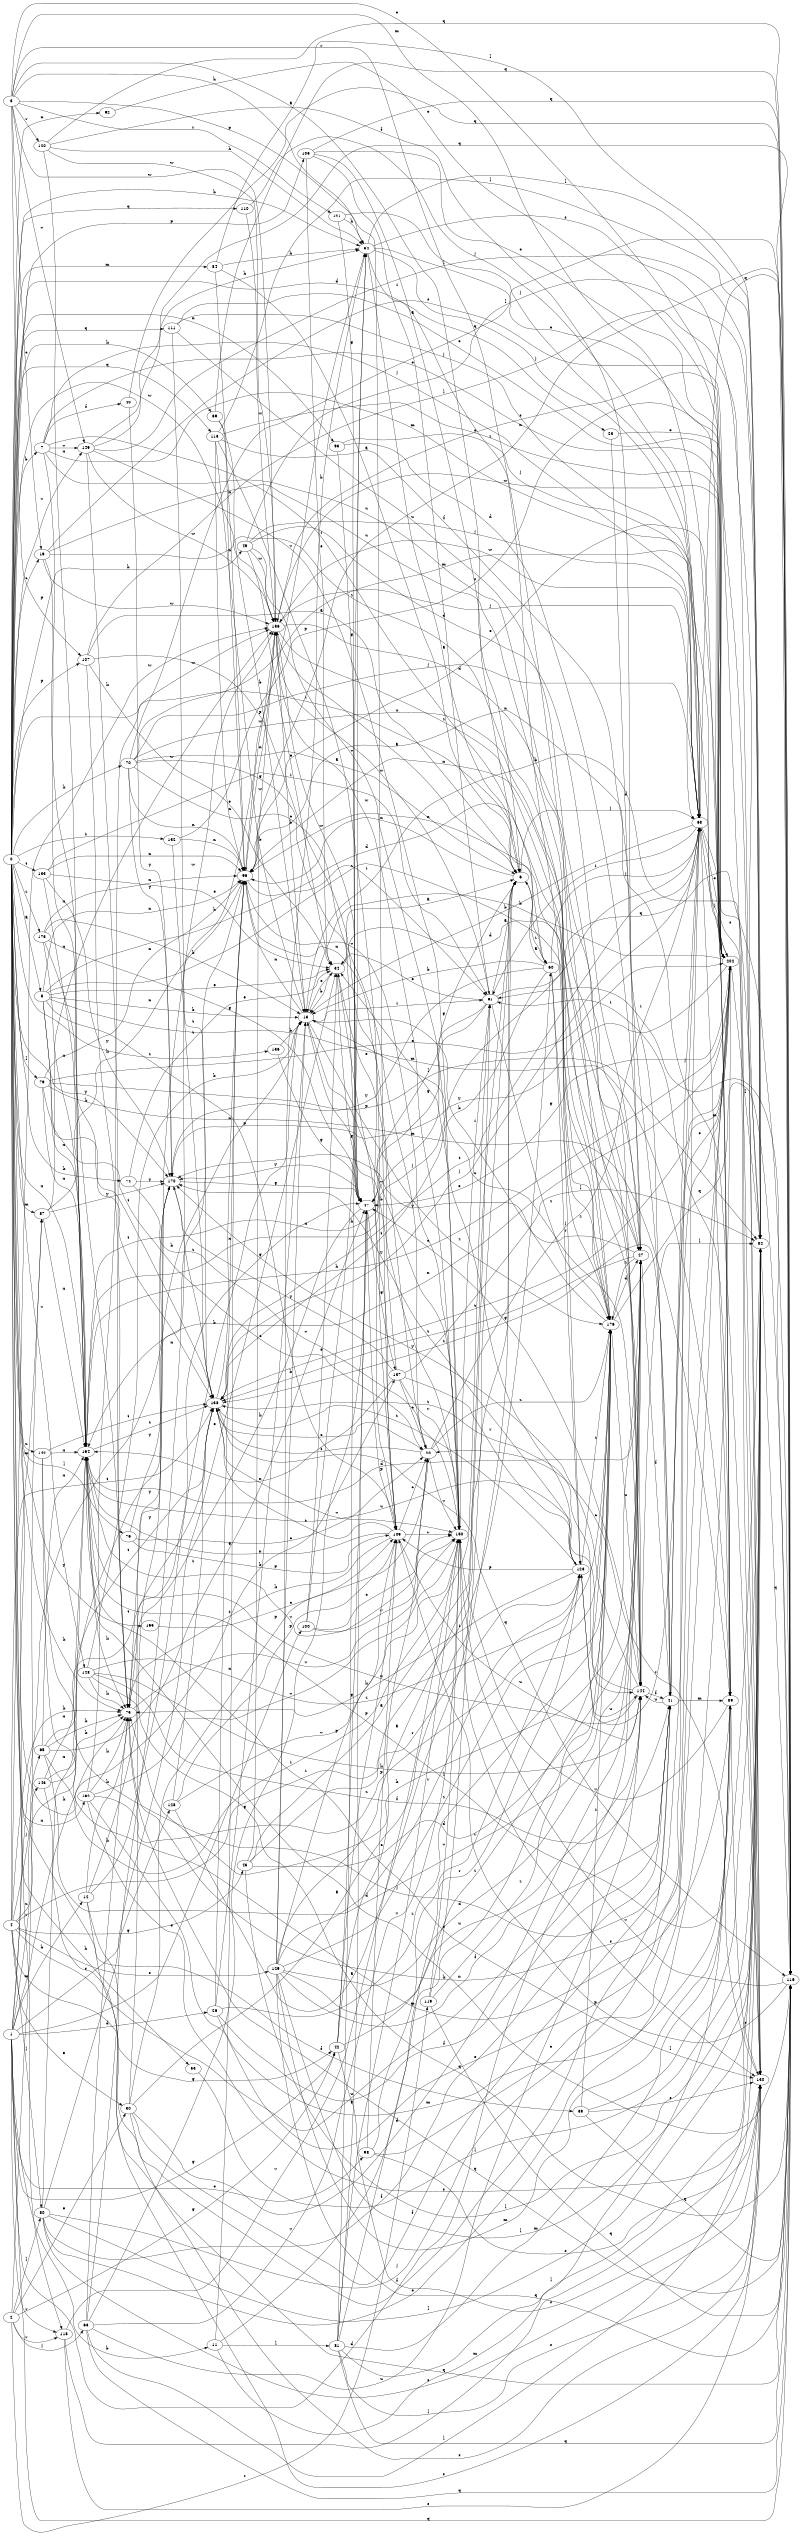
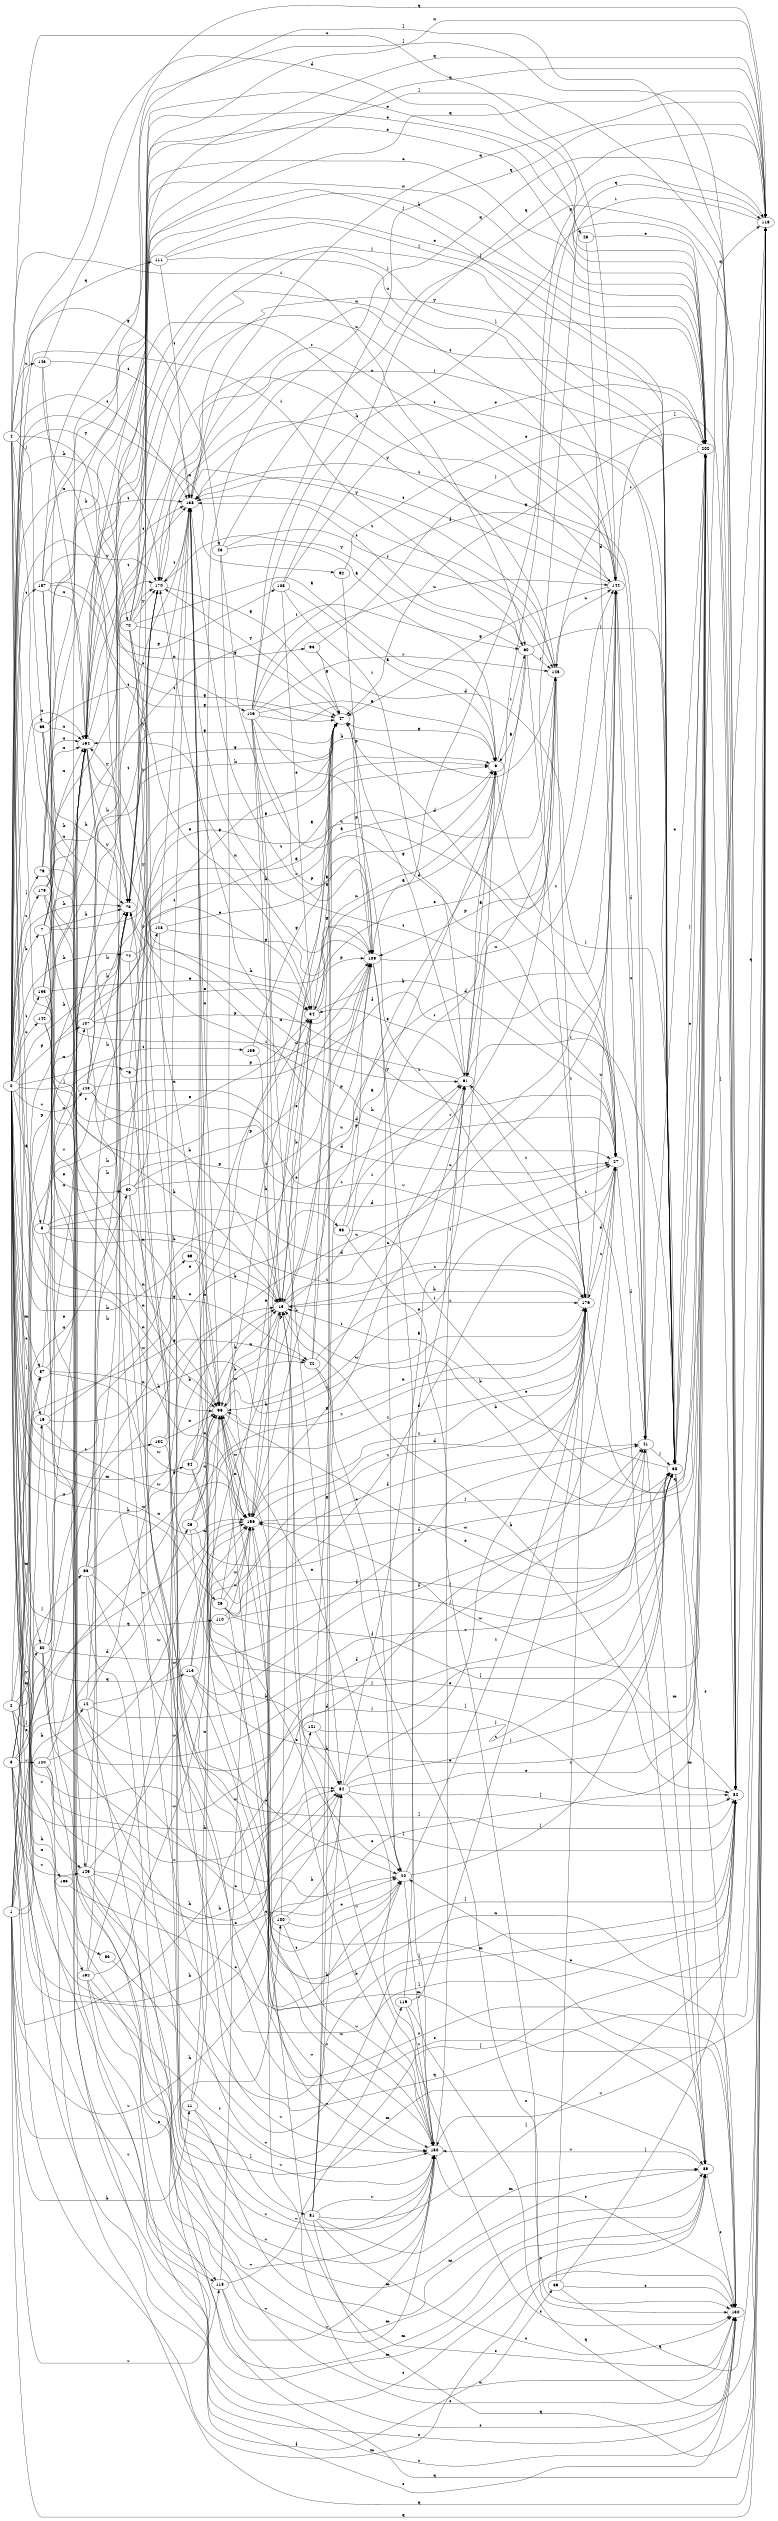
(129, 402) -> none
(379, 684) -> (358, 774)
(247, 743) -> (220, 1379)
(382, 1309) -> (161, 692)
none -> (233, 1905)
